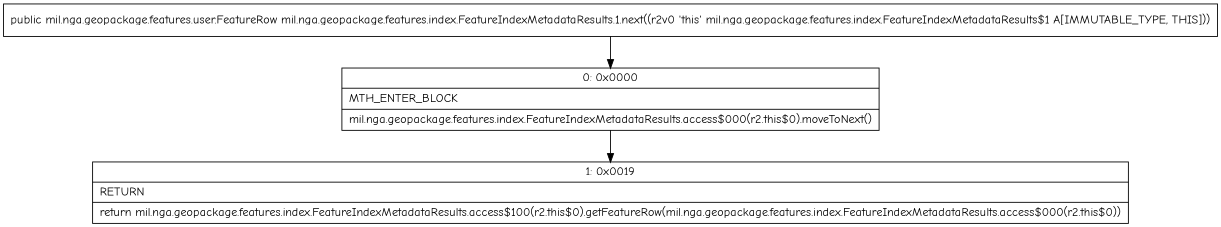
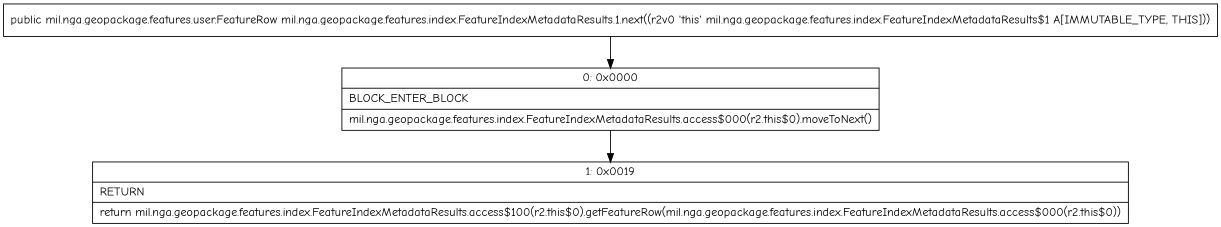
(403, 98) -> (409, 98)
